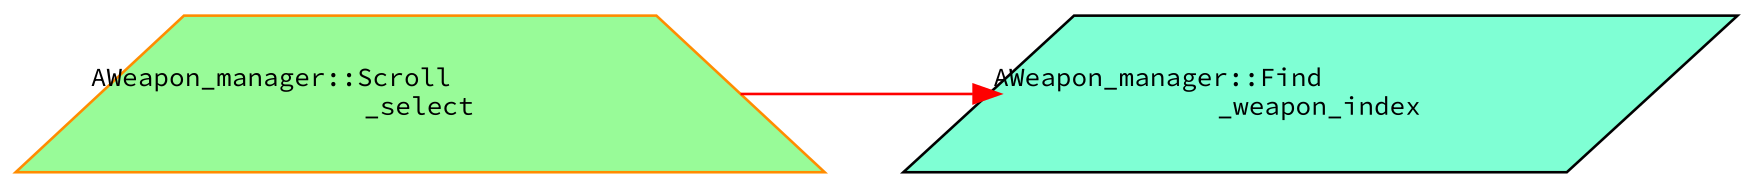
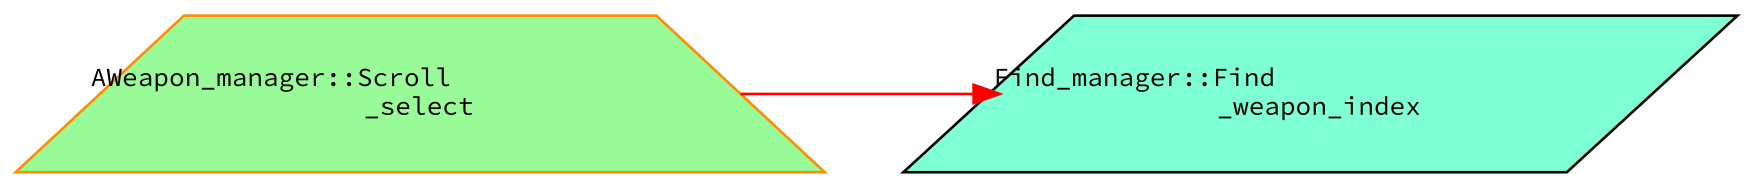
(1320, 94) -> (1320, 94)
